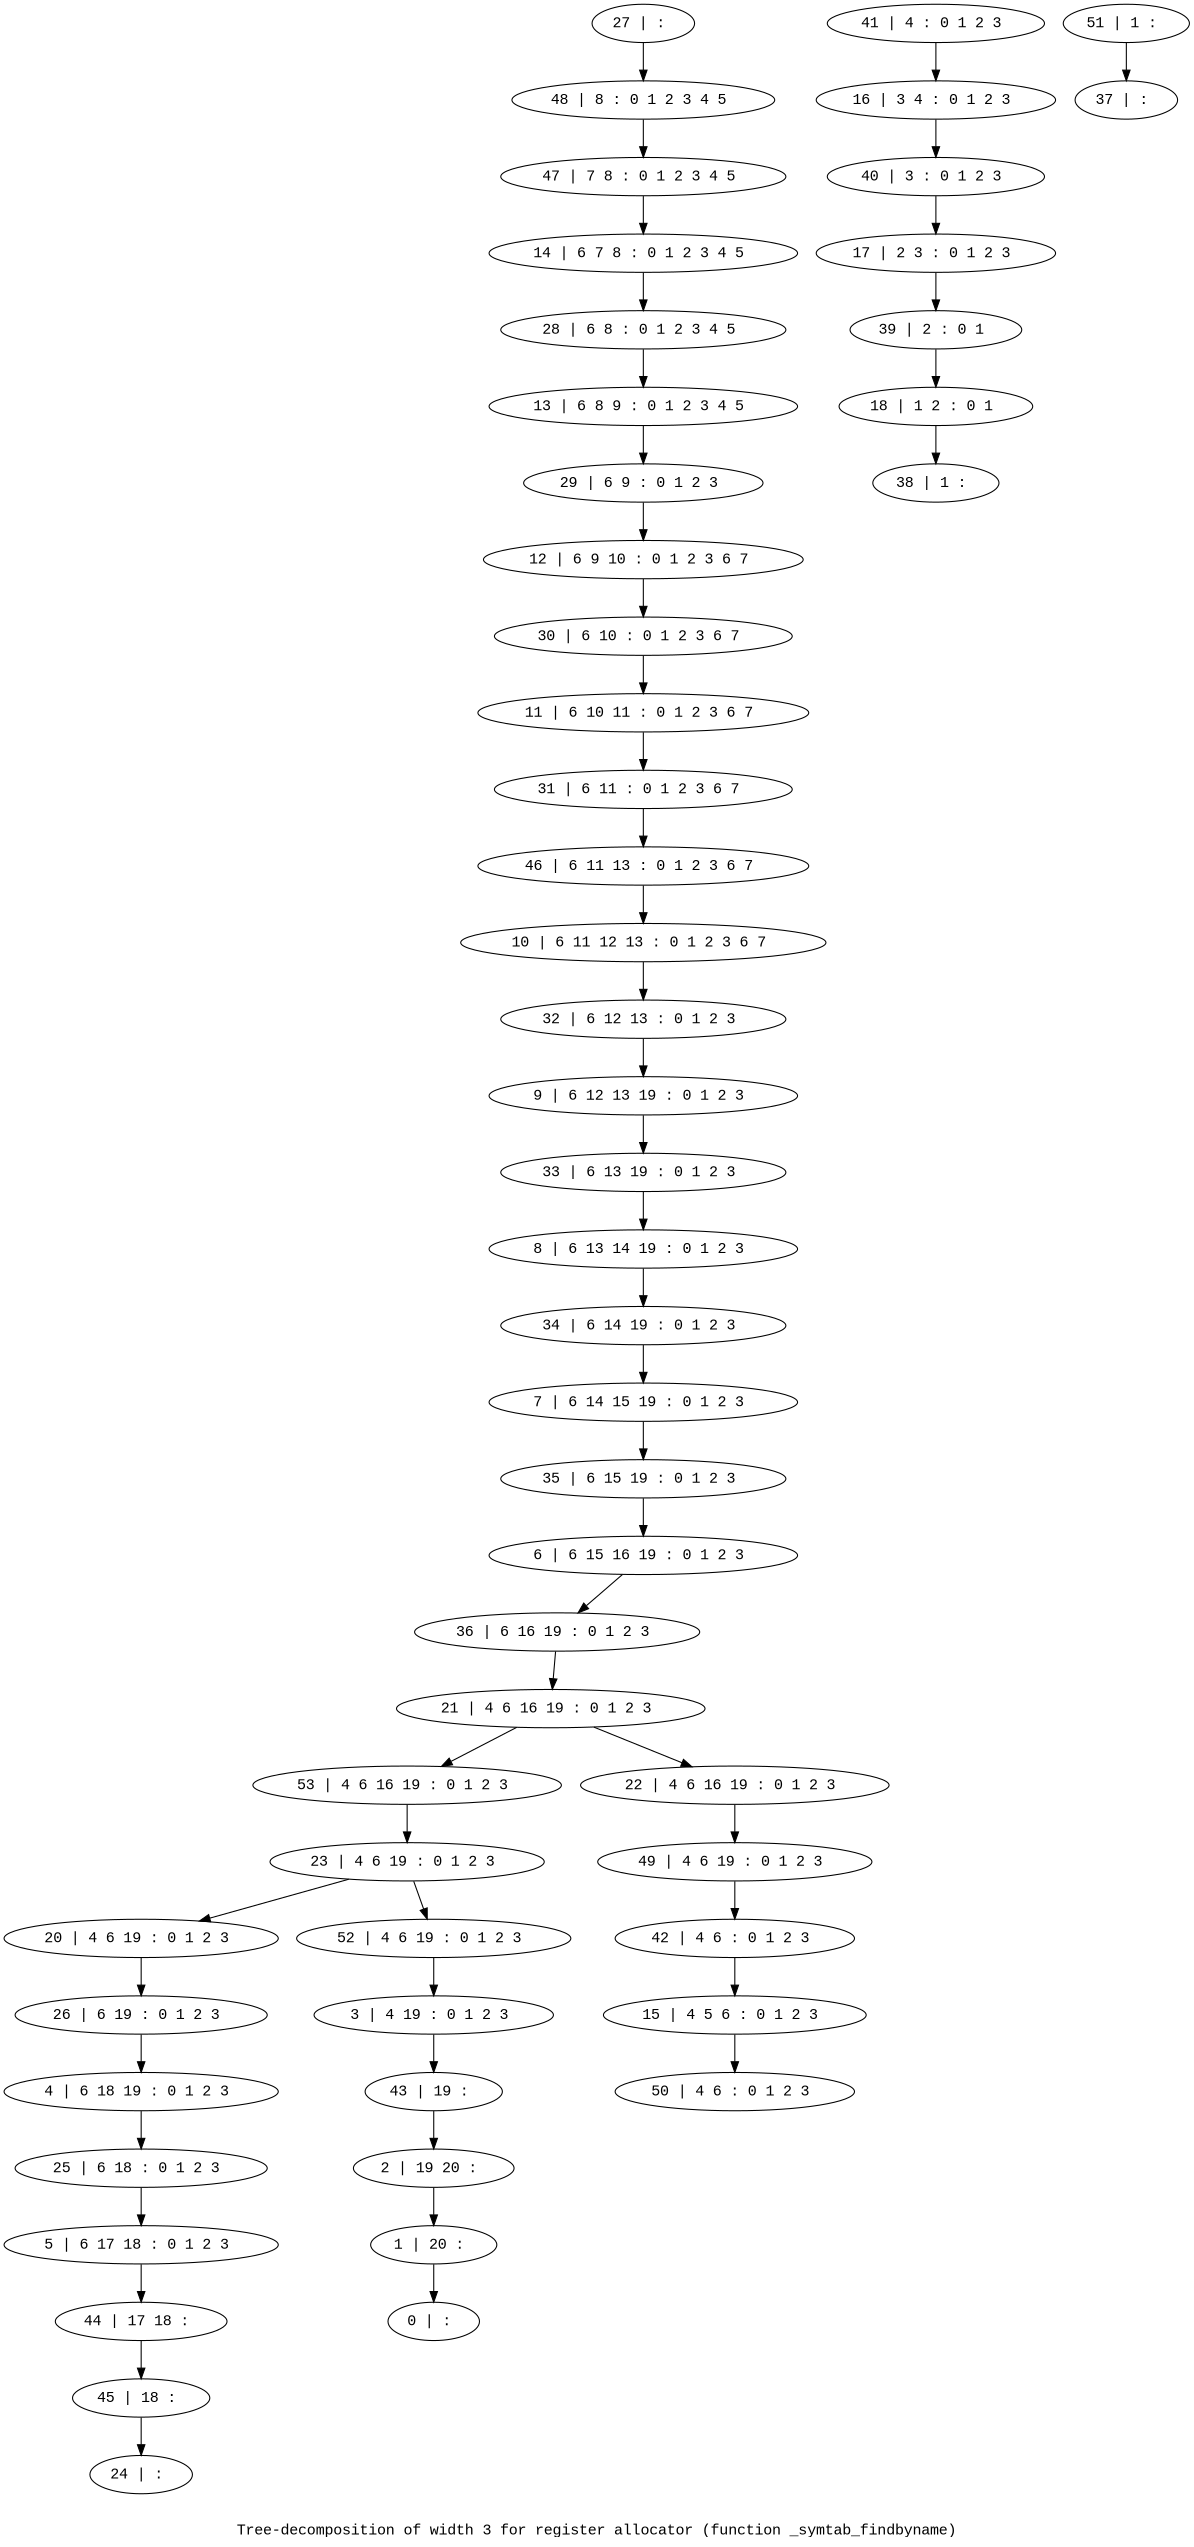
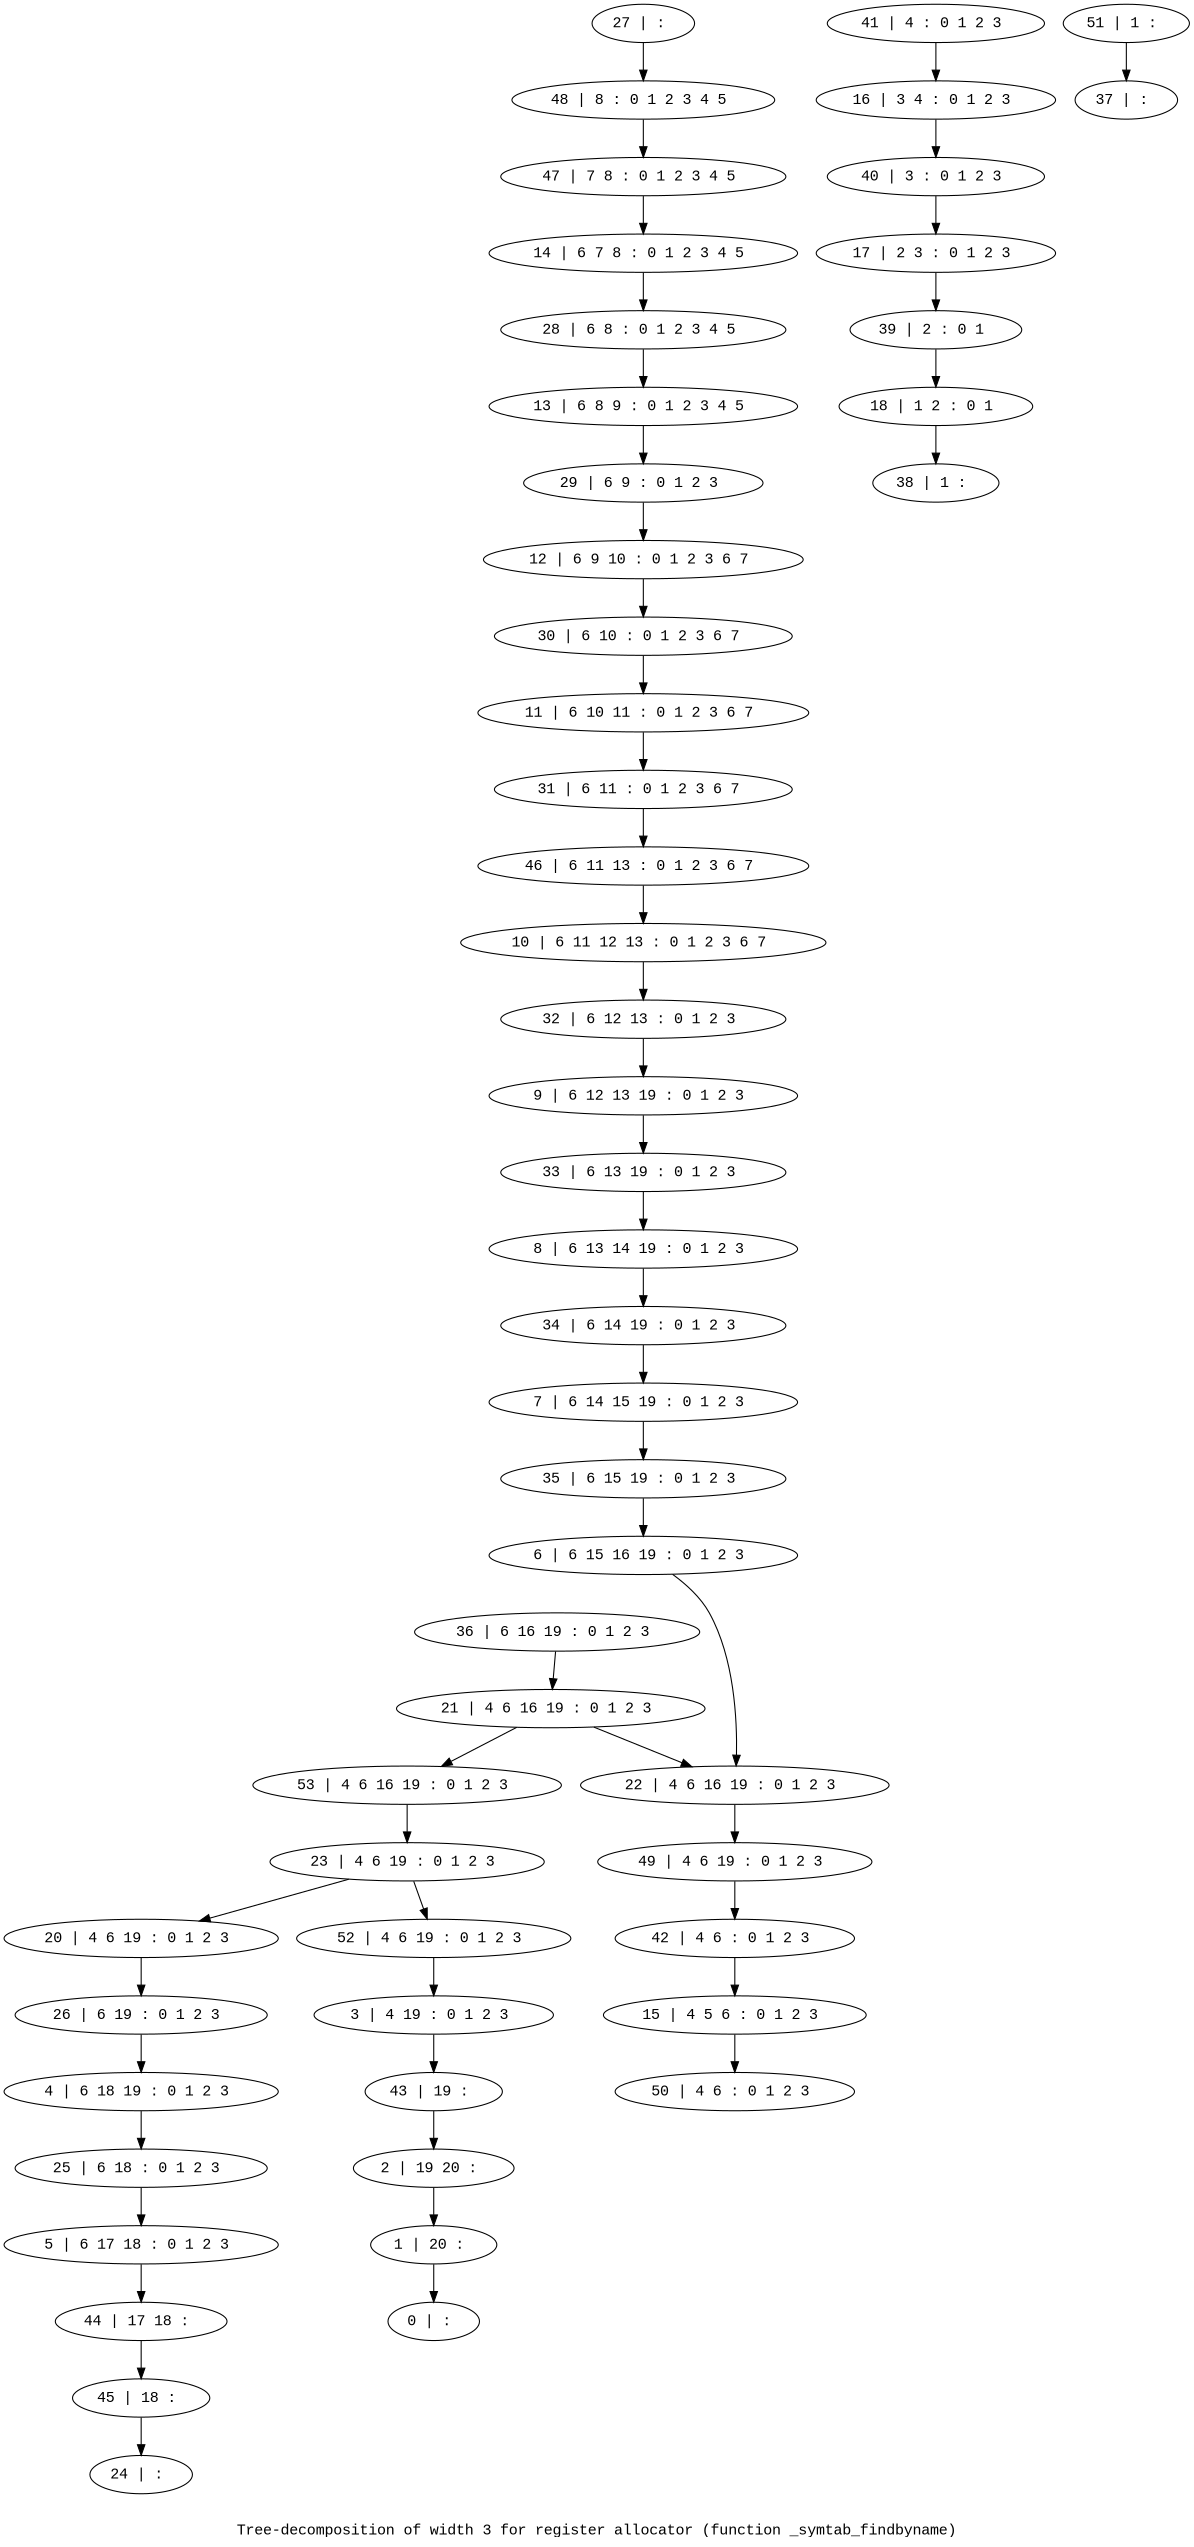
(604, 1590) -> (726, 1656)
